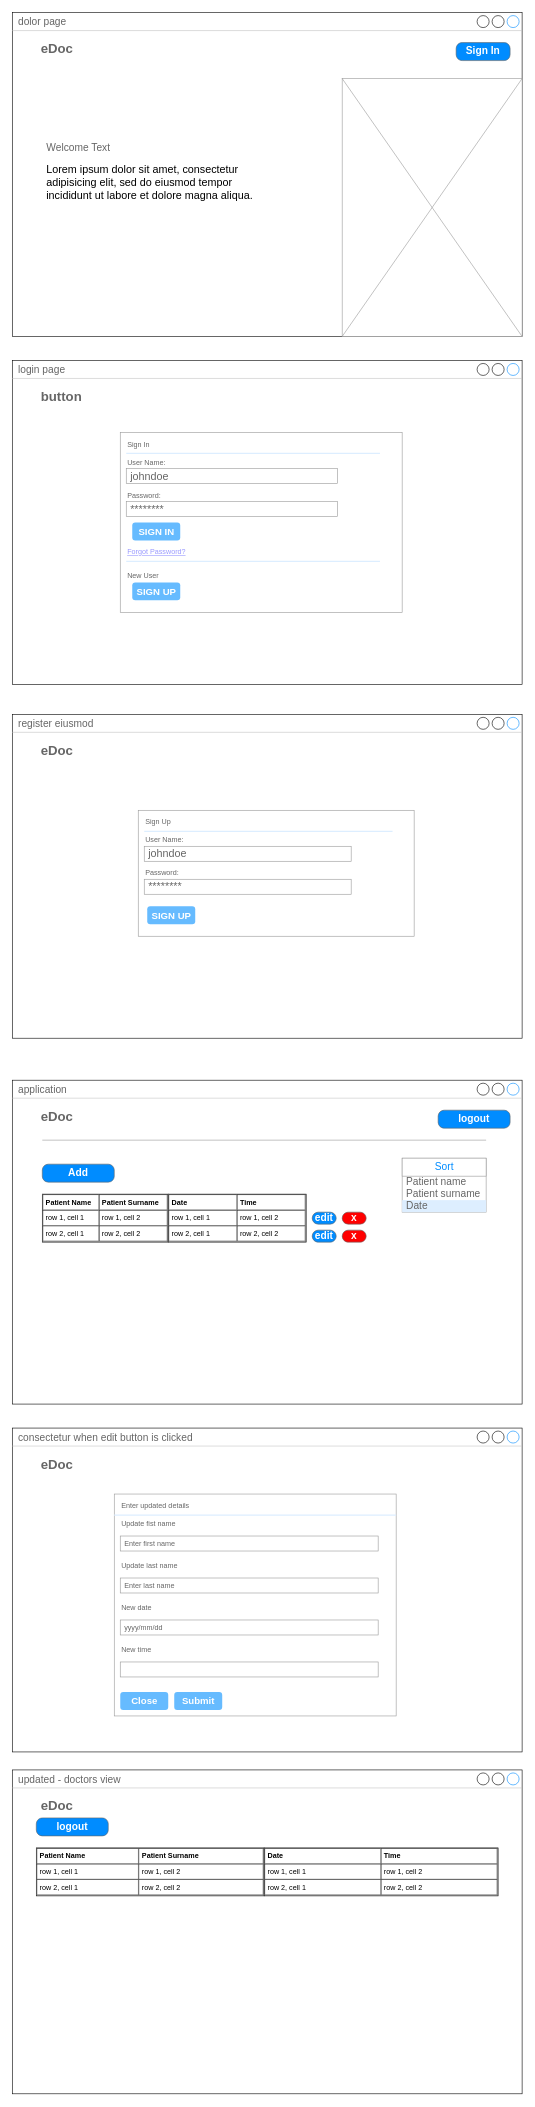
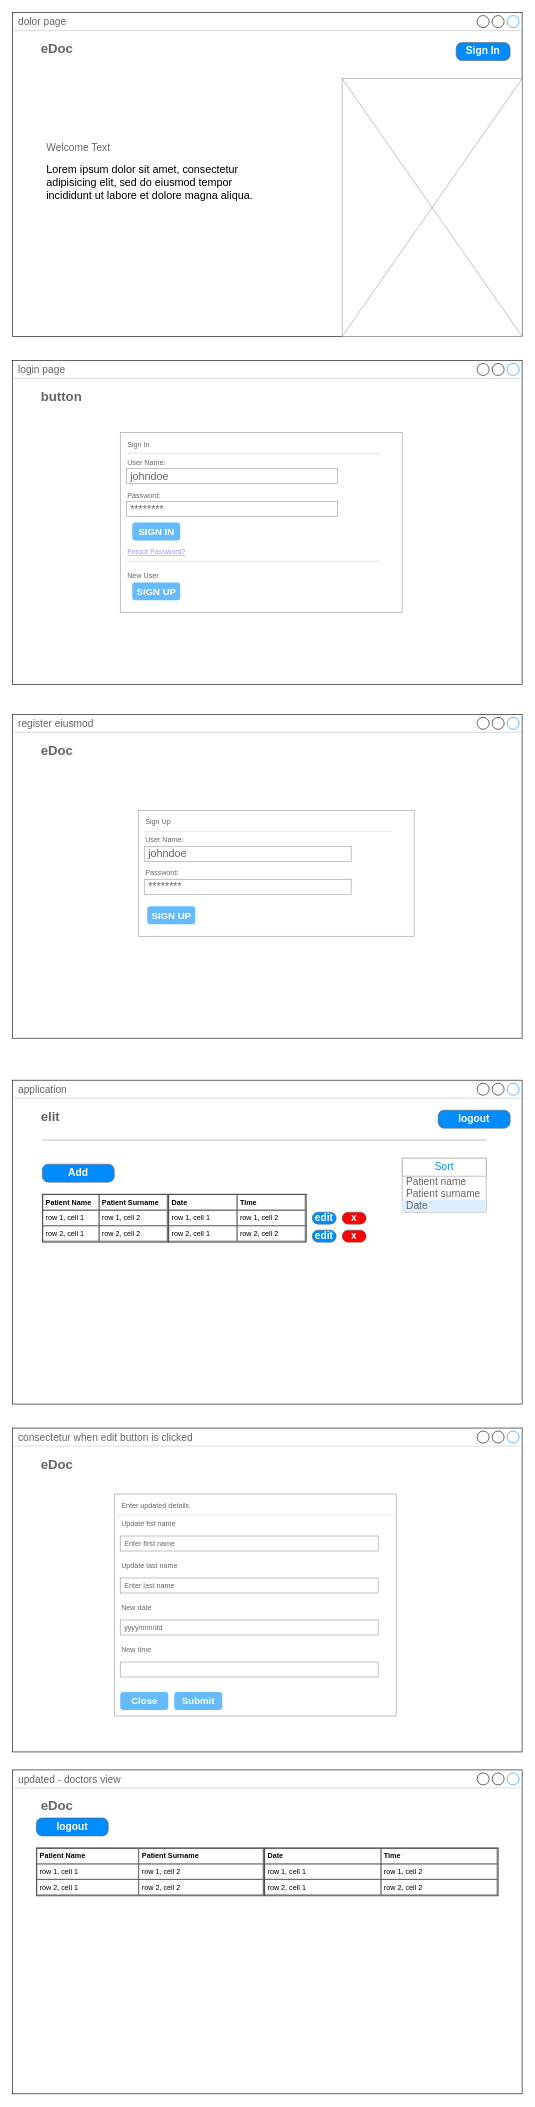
(46, 1097) -> (46, 1097)
